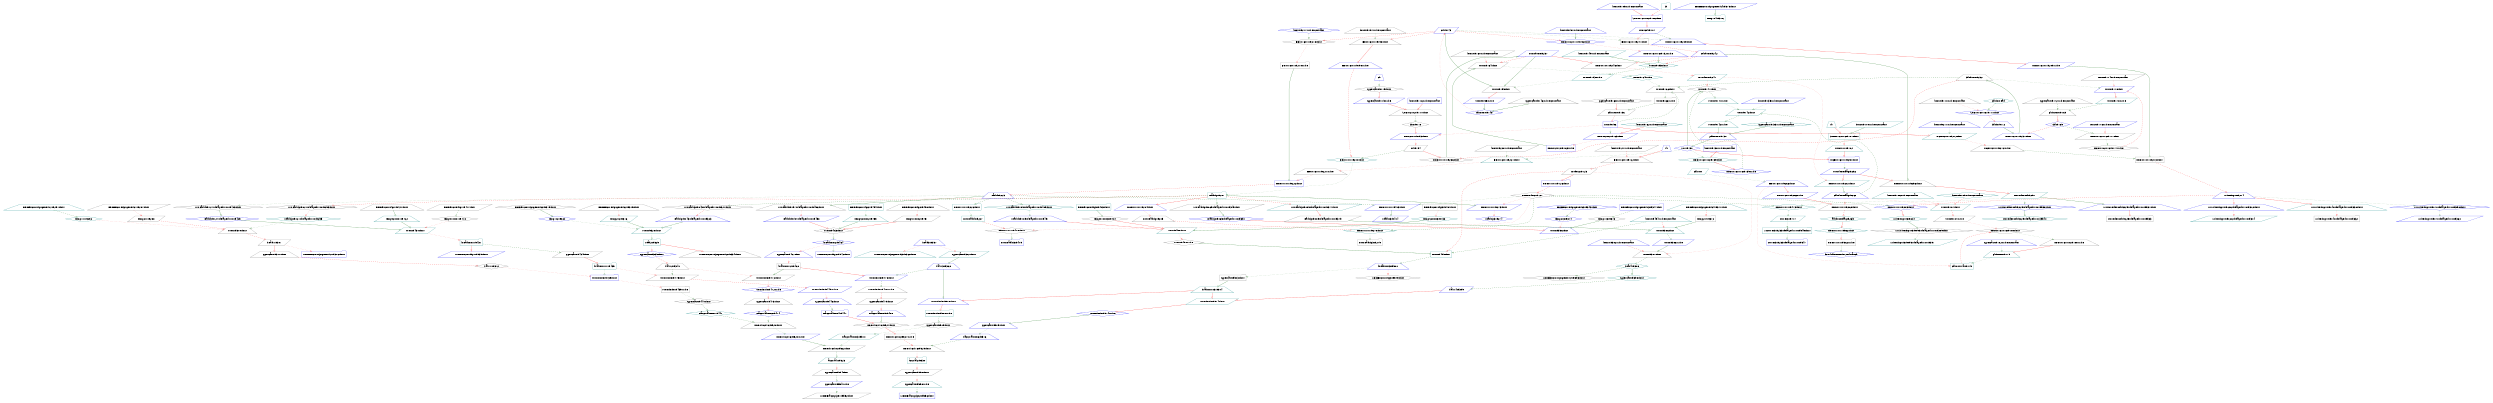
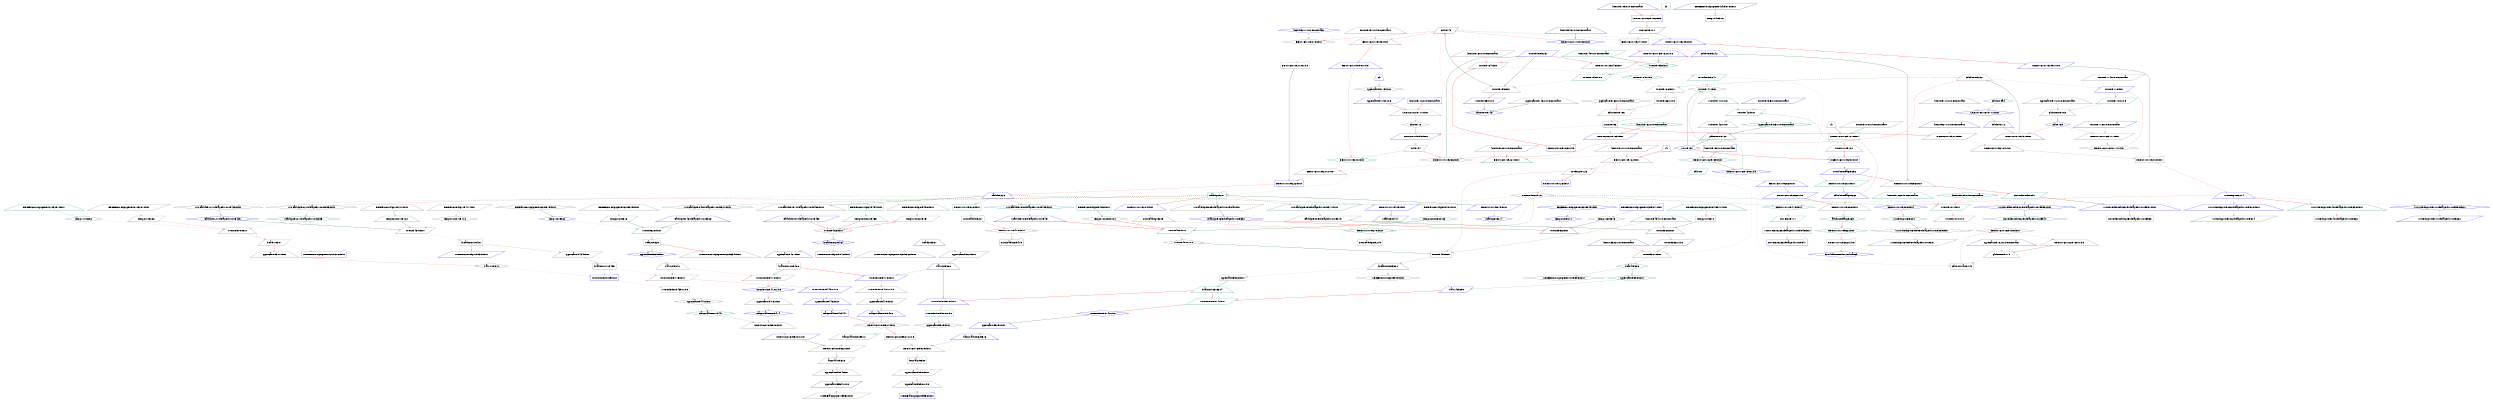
(1466, 130) -> (1466, 130)
(2008, 130) -> (2008, 130)
